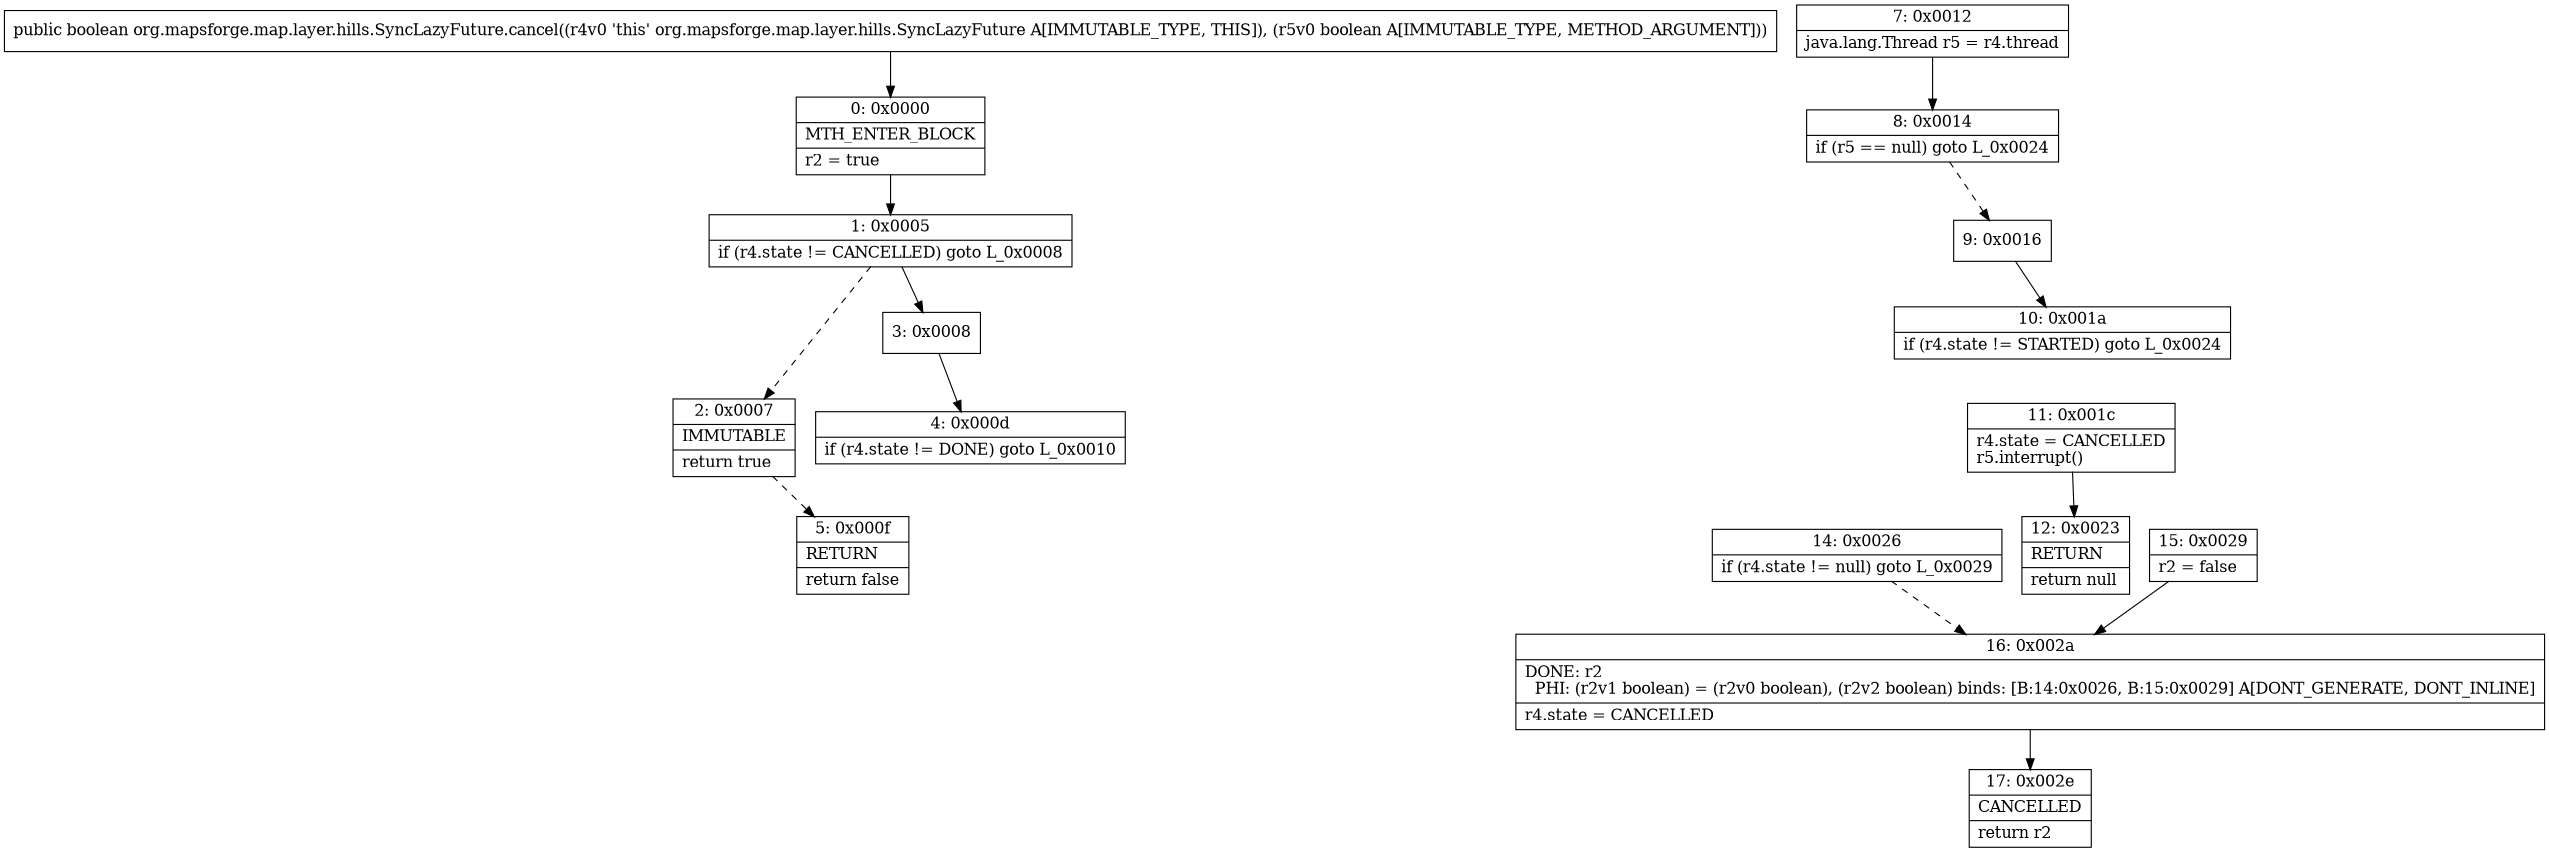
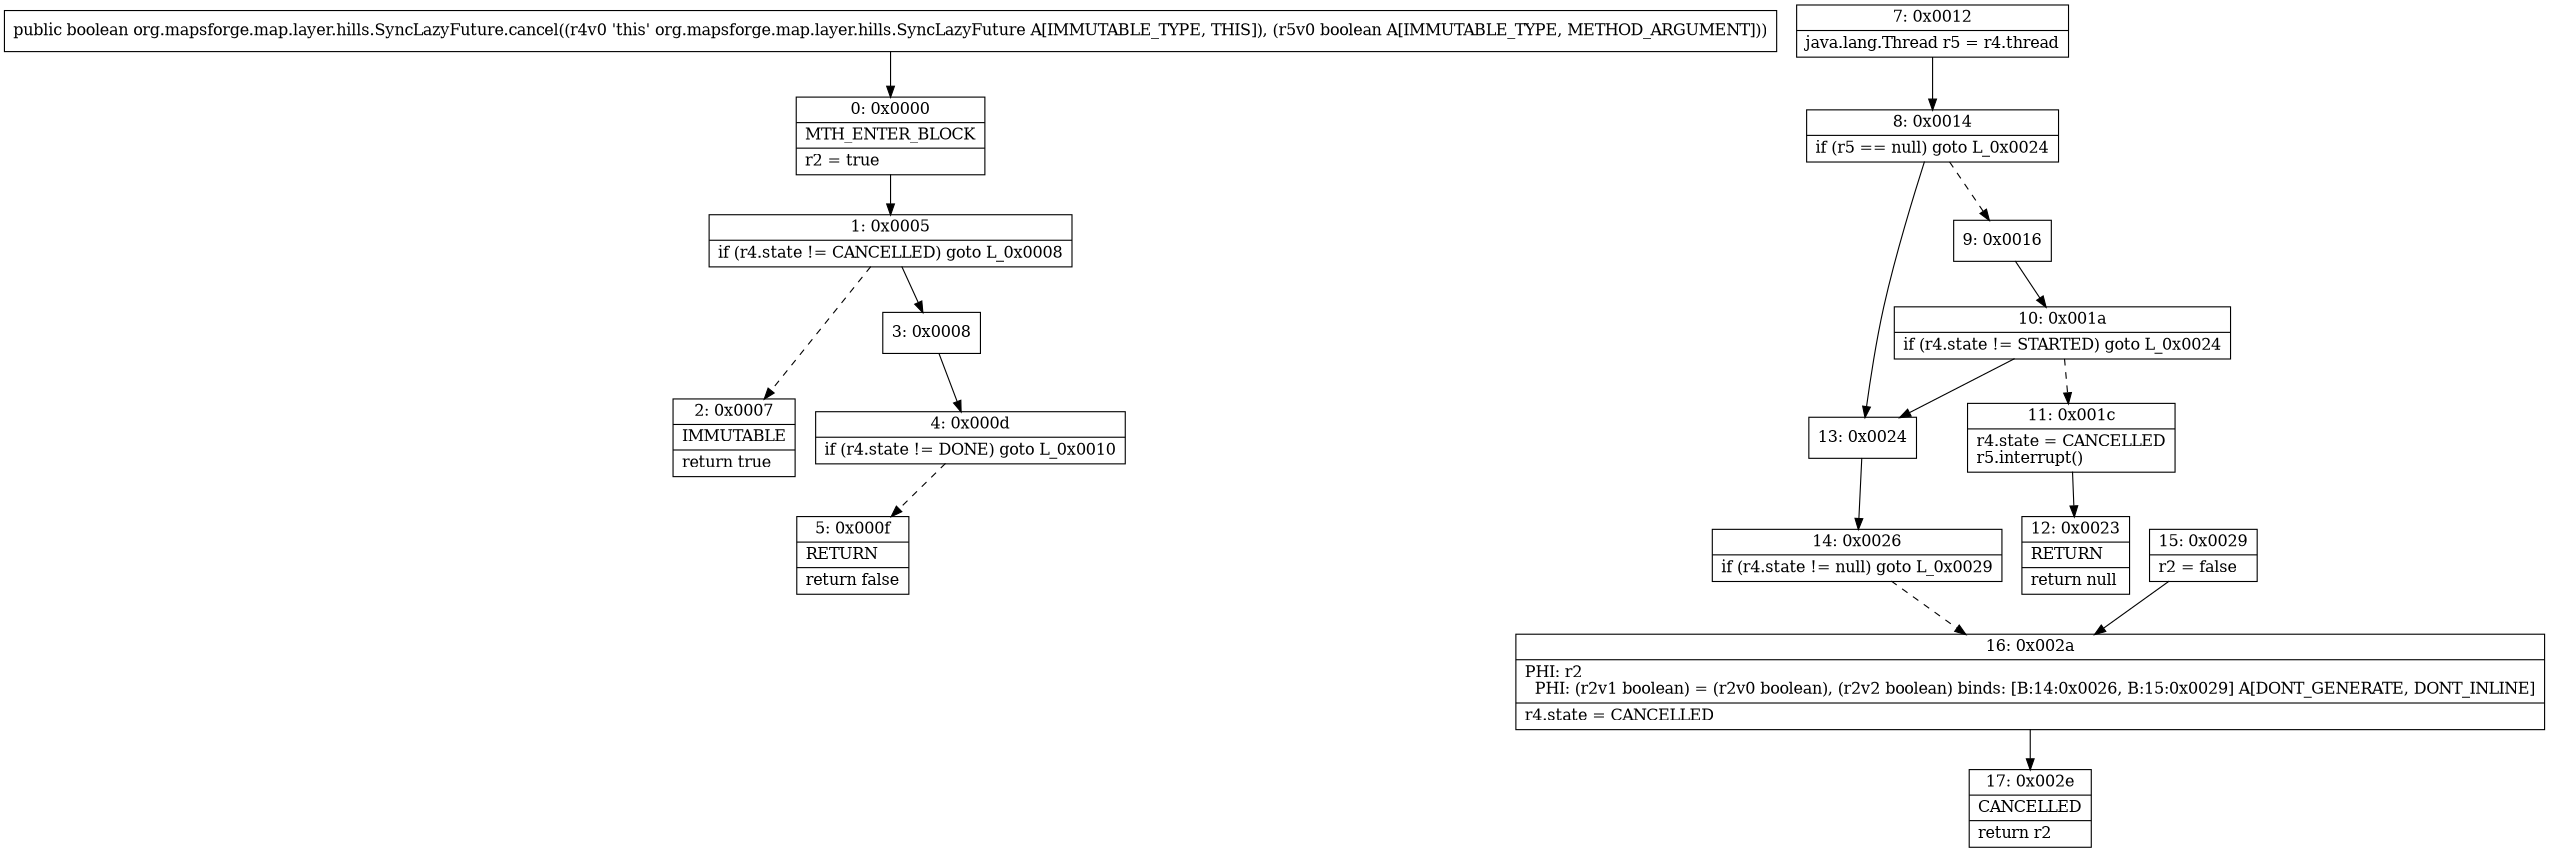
none -> (2066, 376)
none -> (1863, 438)
(790, 493) -> (922, 486)
(1566, 672) -> (1556, 672)
